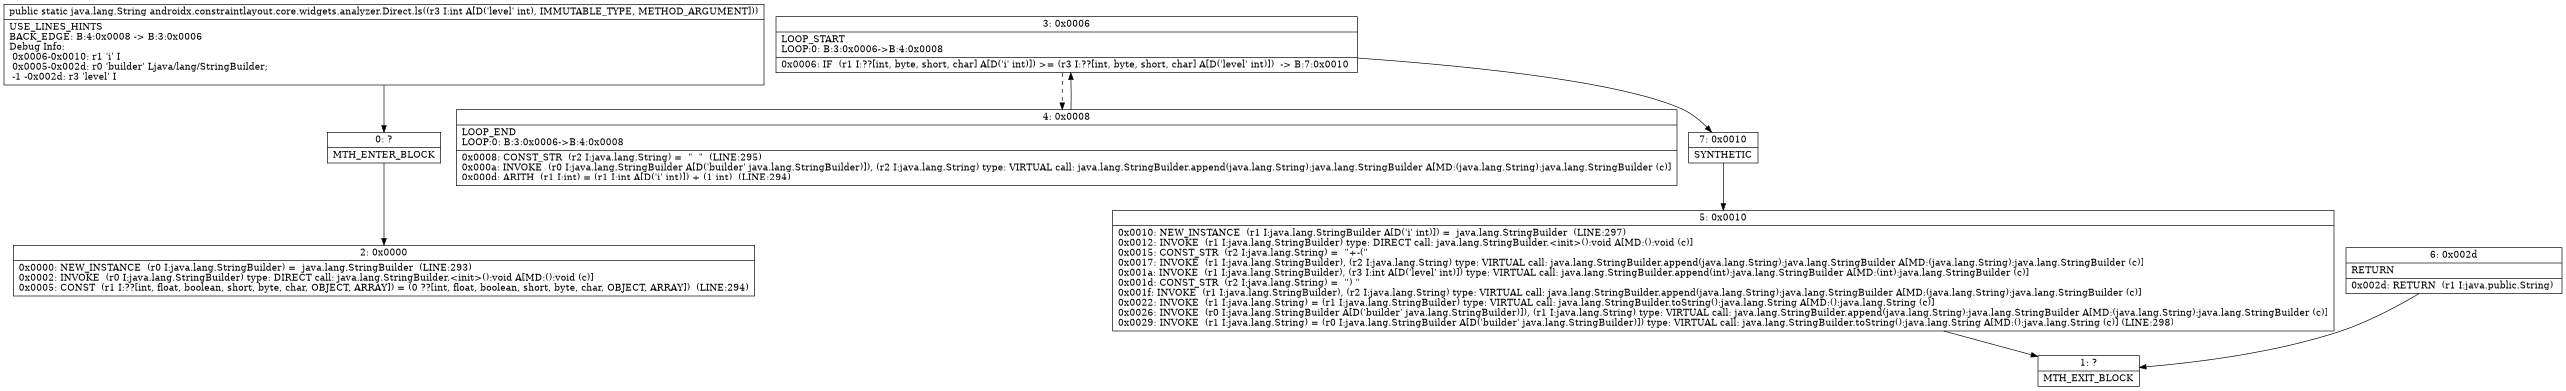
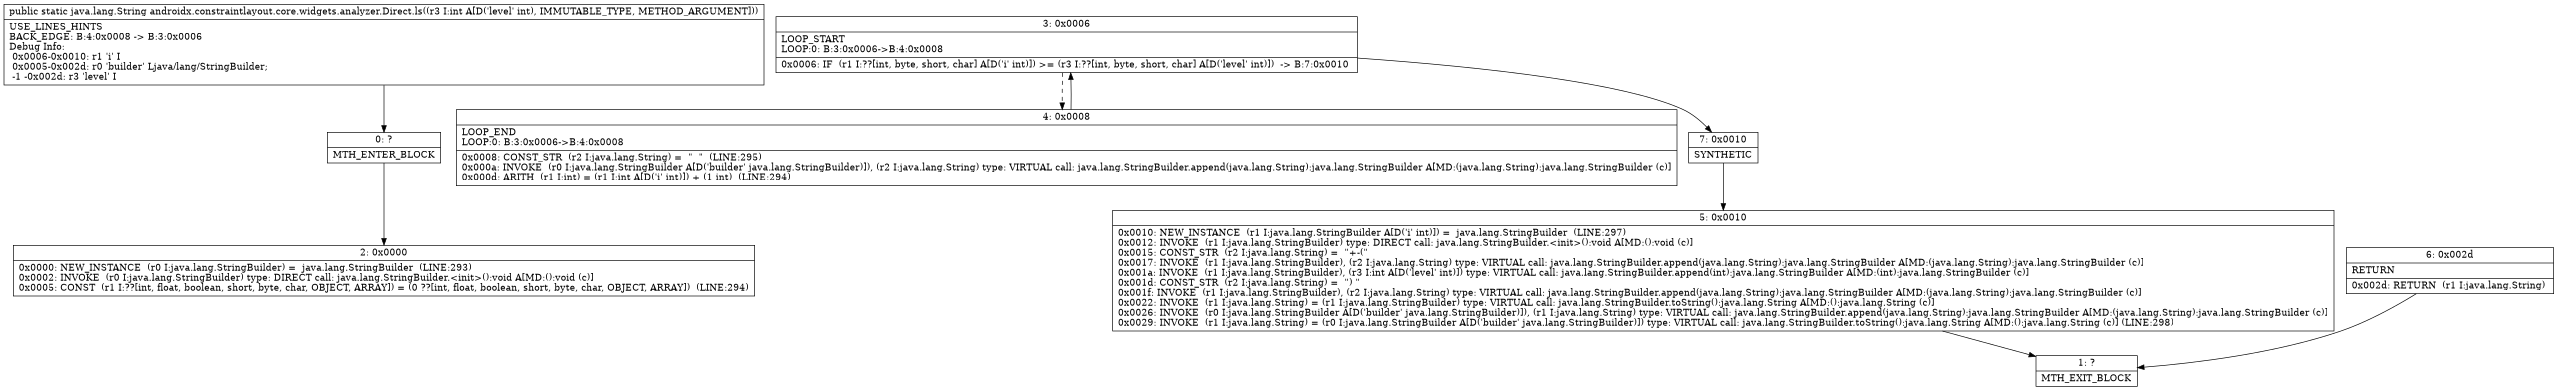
(2454, 286) -> (2450, 286)
